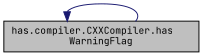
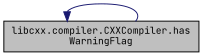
(101, 37) -> (101, 37)
